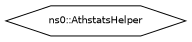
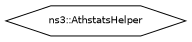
(96, 21) -> (96, 21)
